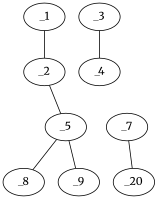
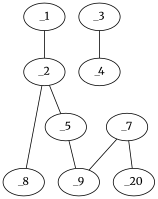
(45, 155) -> (34, 127)
none -> (103, 155)
